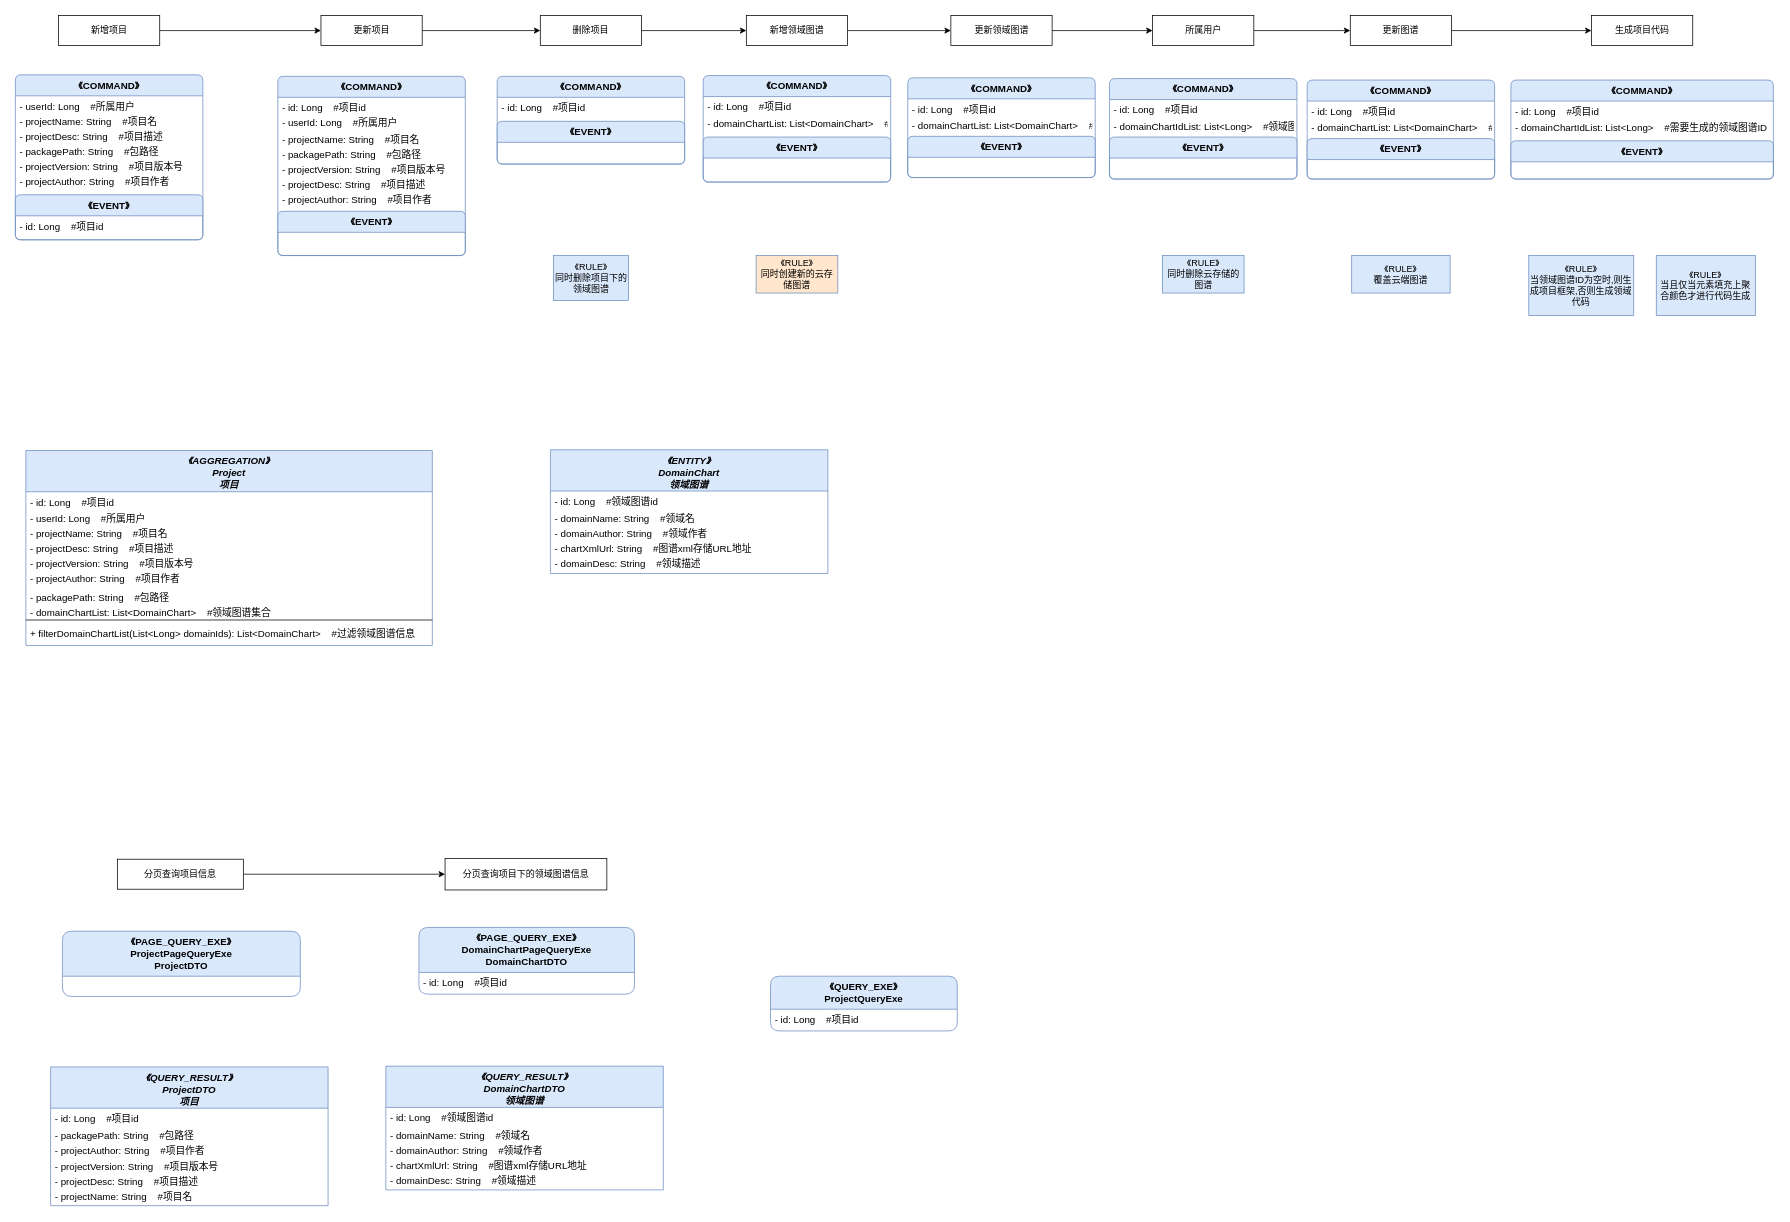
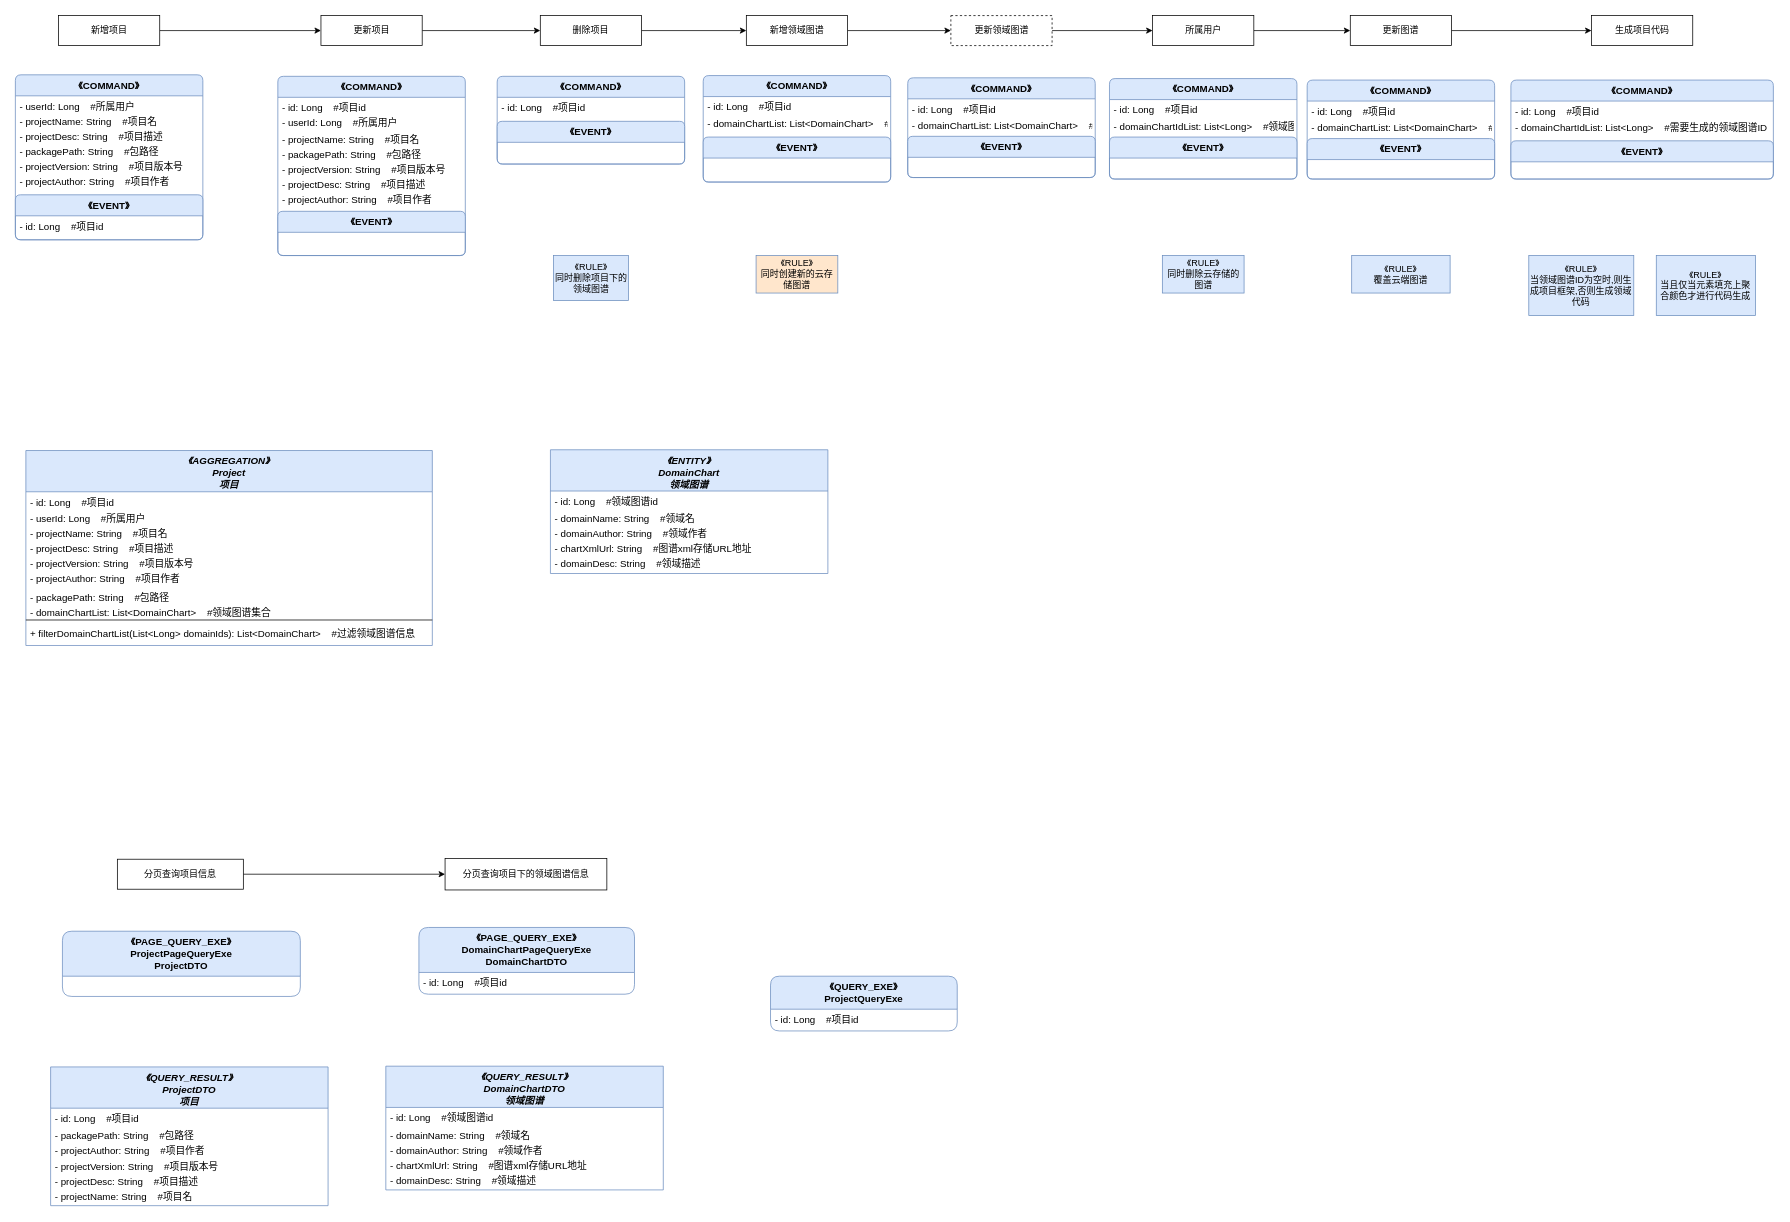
(1002, 30) -> (1002, 30)
